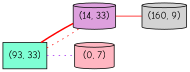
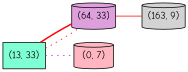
(94, 16) -> (94, 16)
(164, 16) -> (164, 16)
(25, 56) -> (24, 56)
